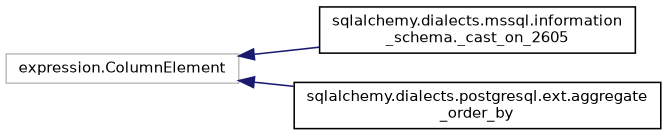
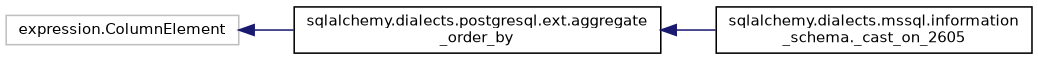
(287, 51) -> (696, 30)
